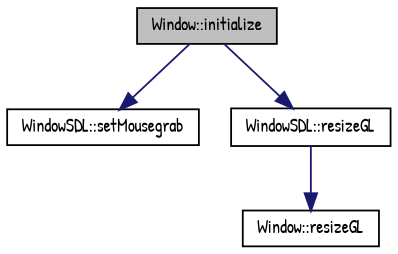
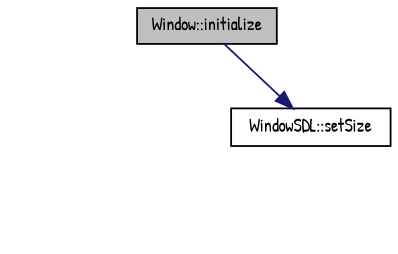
(103, 127) -> none
(311, 127) -> (311, 127)
(311, 228) -> none
